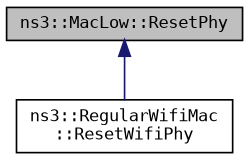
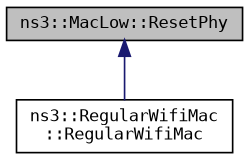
(125, 126) -> (125, 126)
